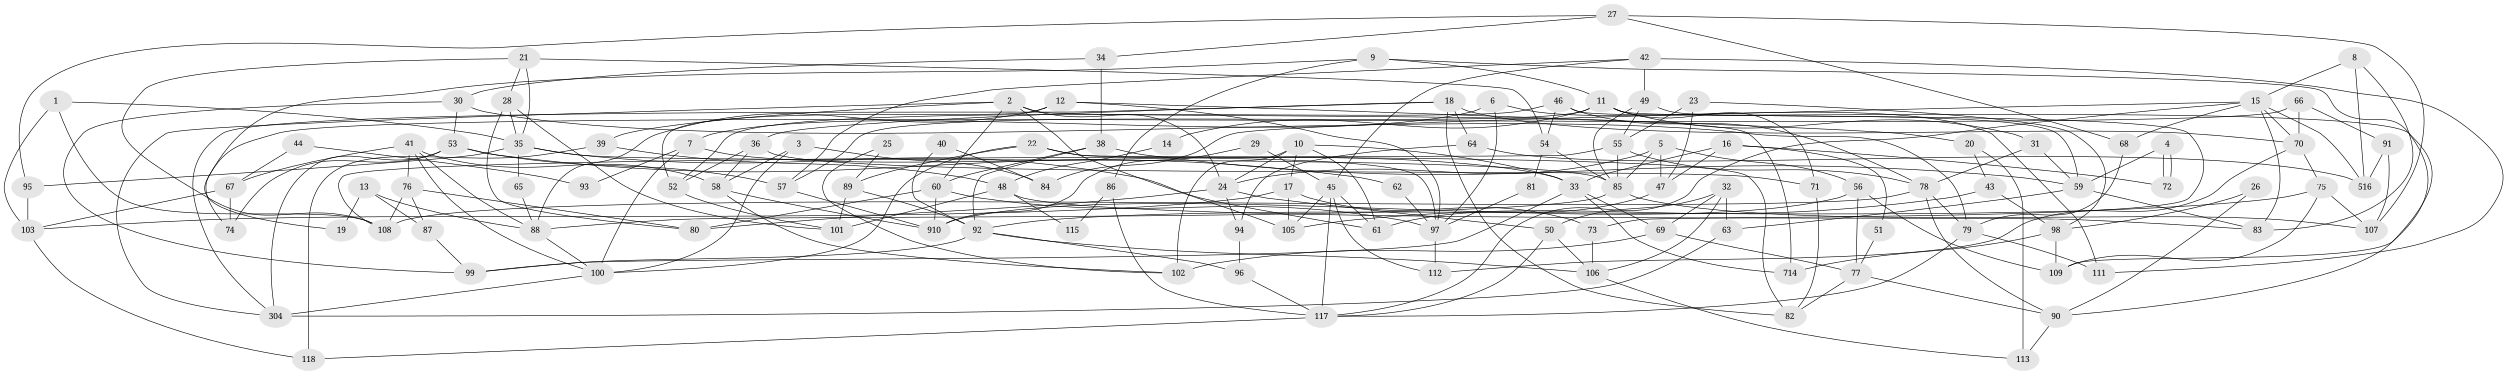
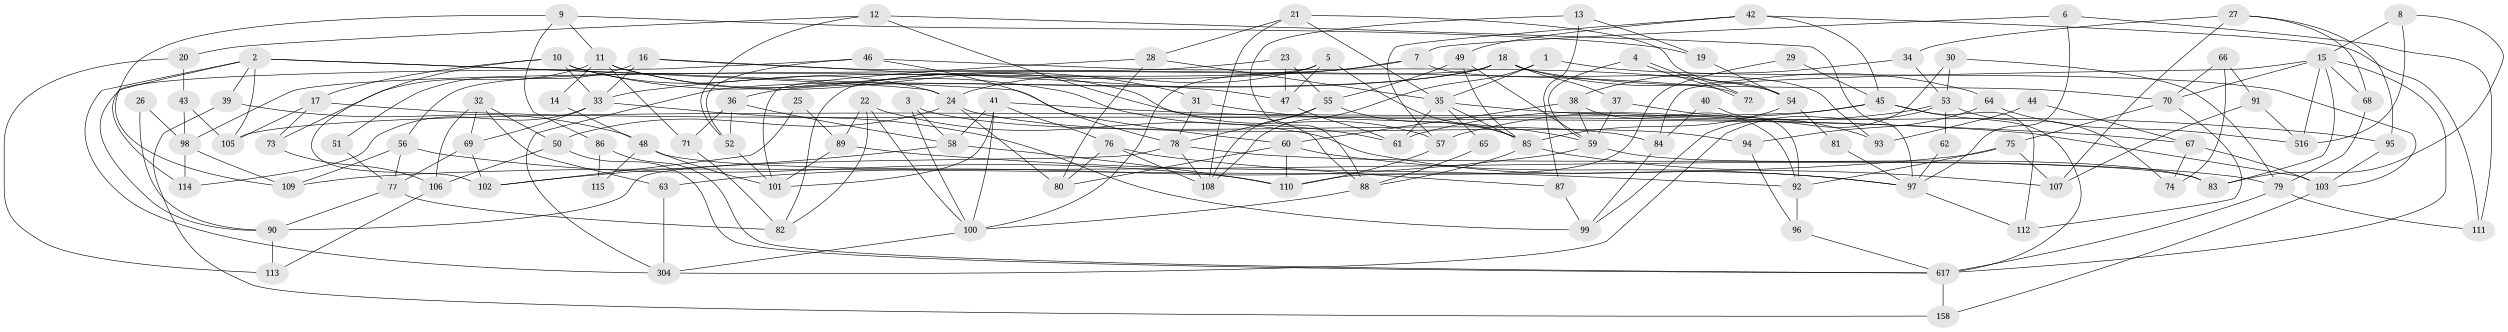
(762, 67) -> (1927, 80)
none -> (1747, 79)
none -> (1617, 101)
(469, 192) -> (908, 175)
(934, 230) -> (1286, 187)
(834, 255) -> (1622, 187)
(1343, 257) -> none
(1790, 274) -> (185, 187)
(1321, 317) -> (1943, 274)
(309, 360) -> (1943, 317)
